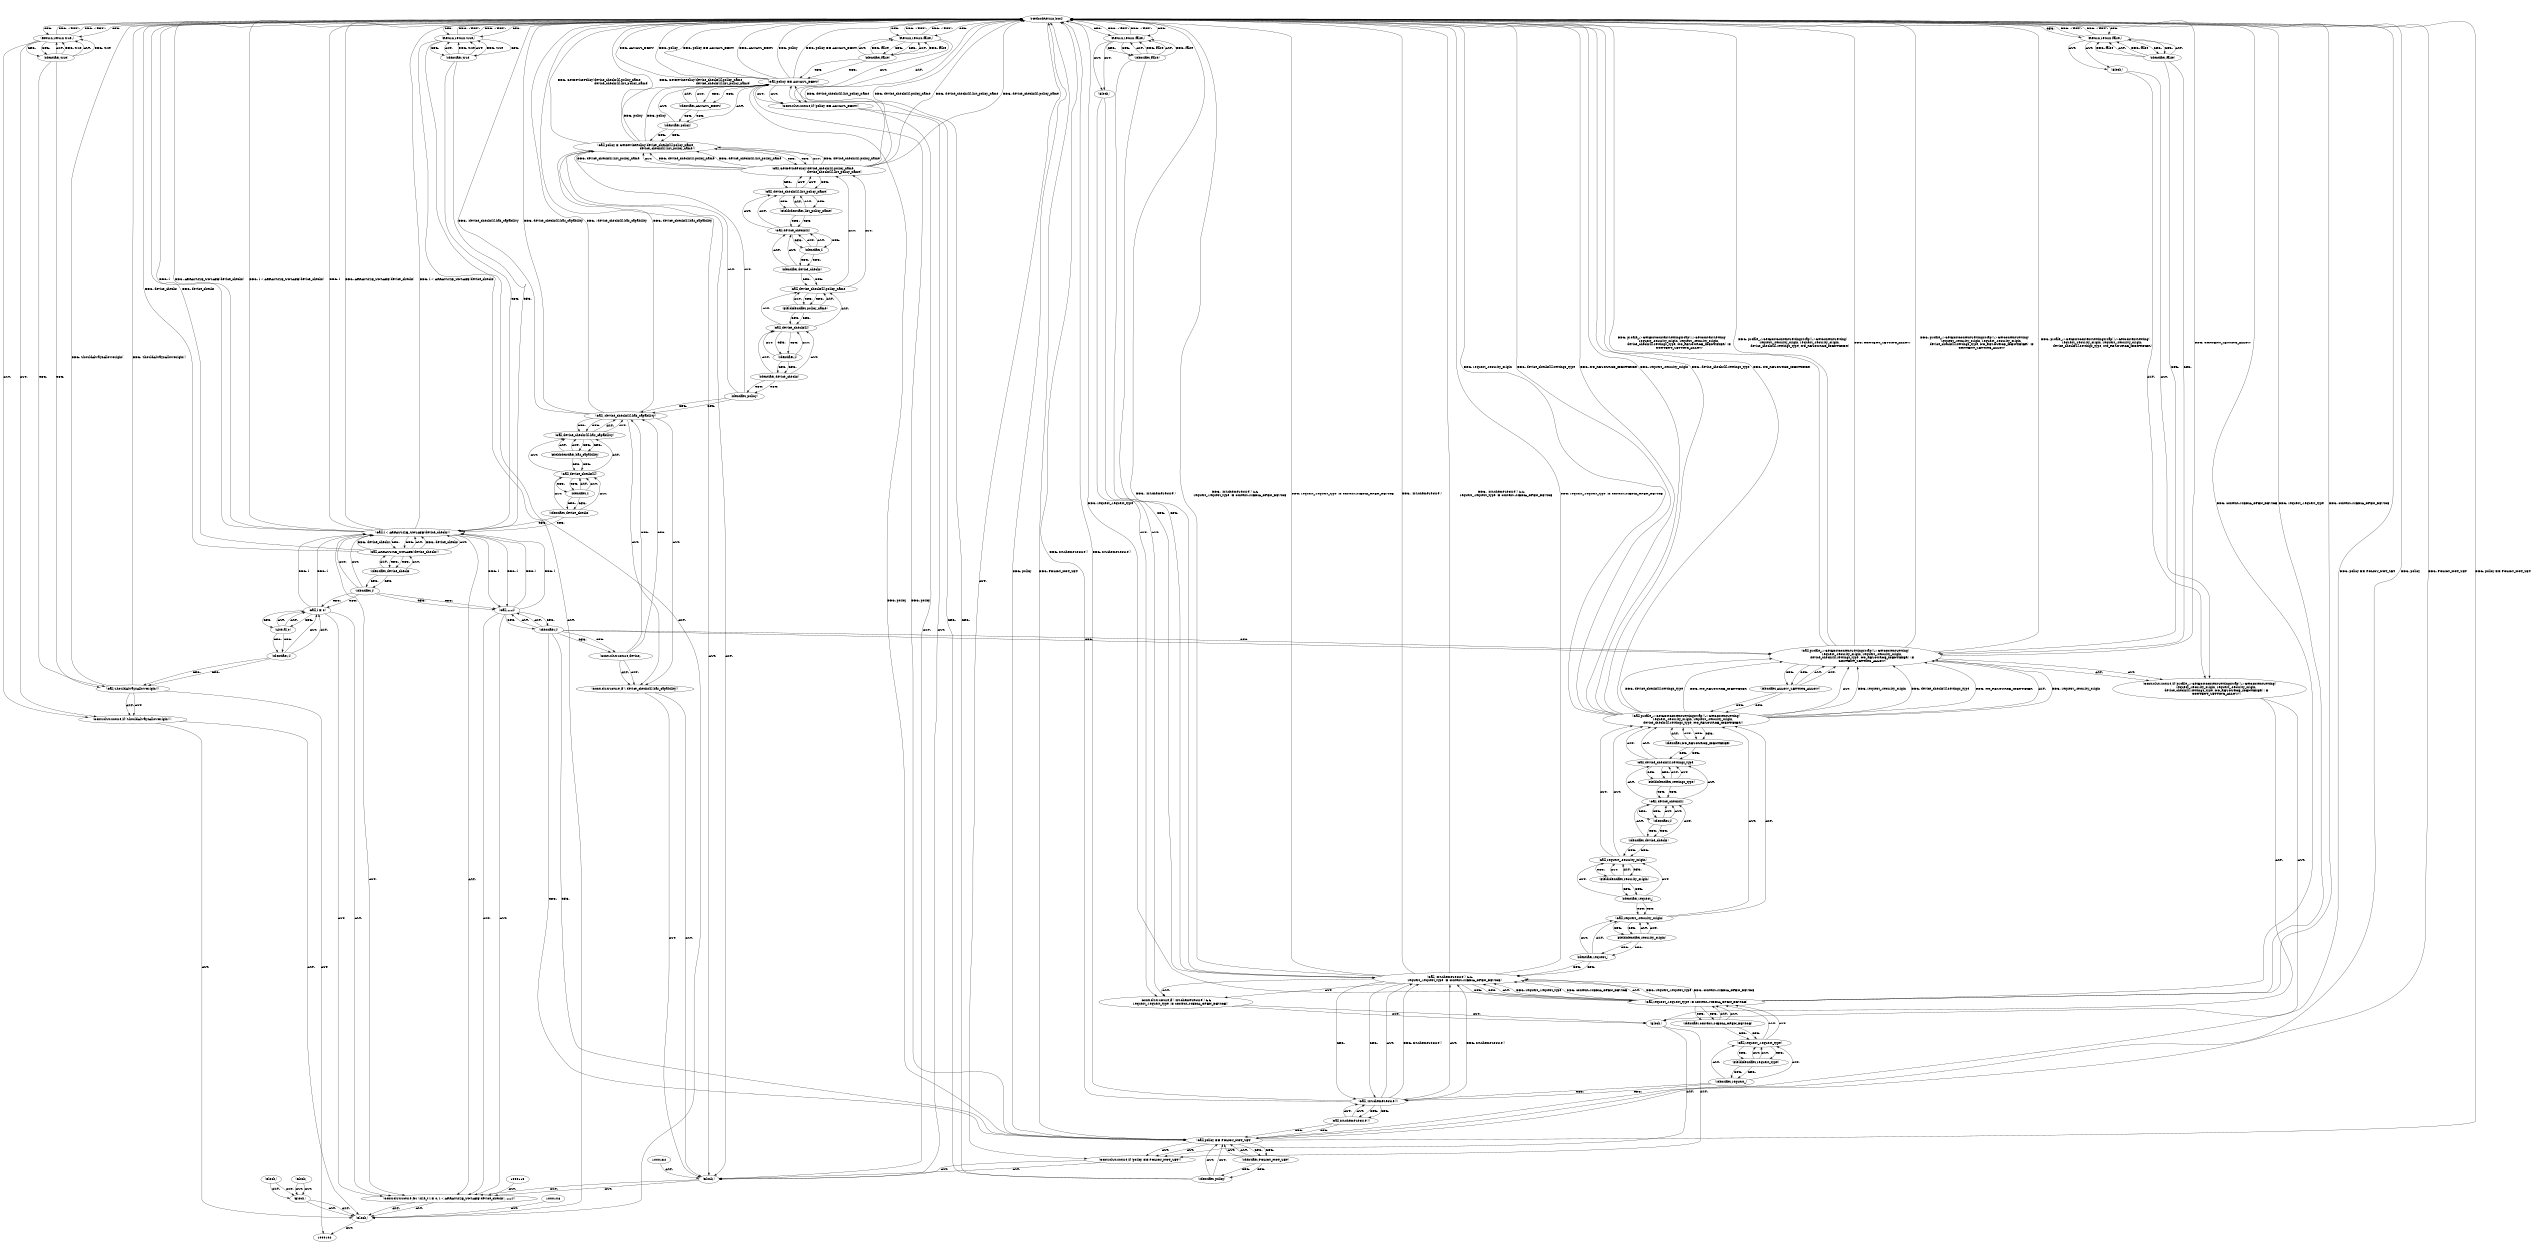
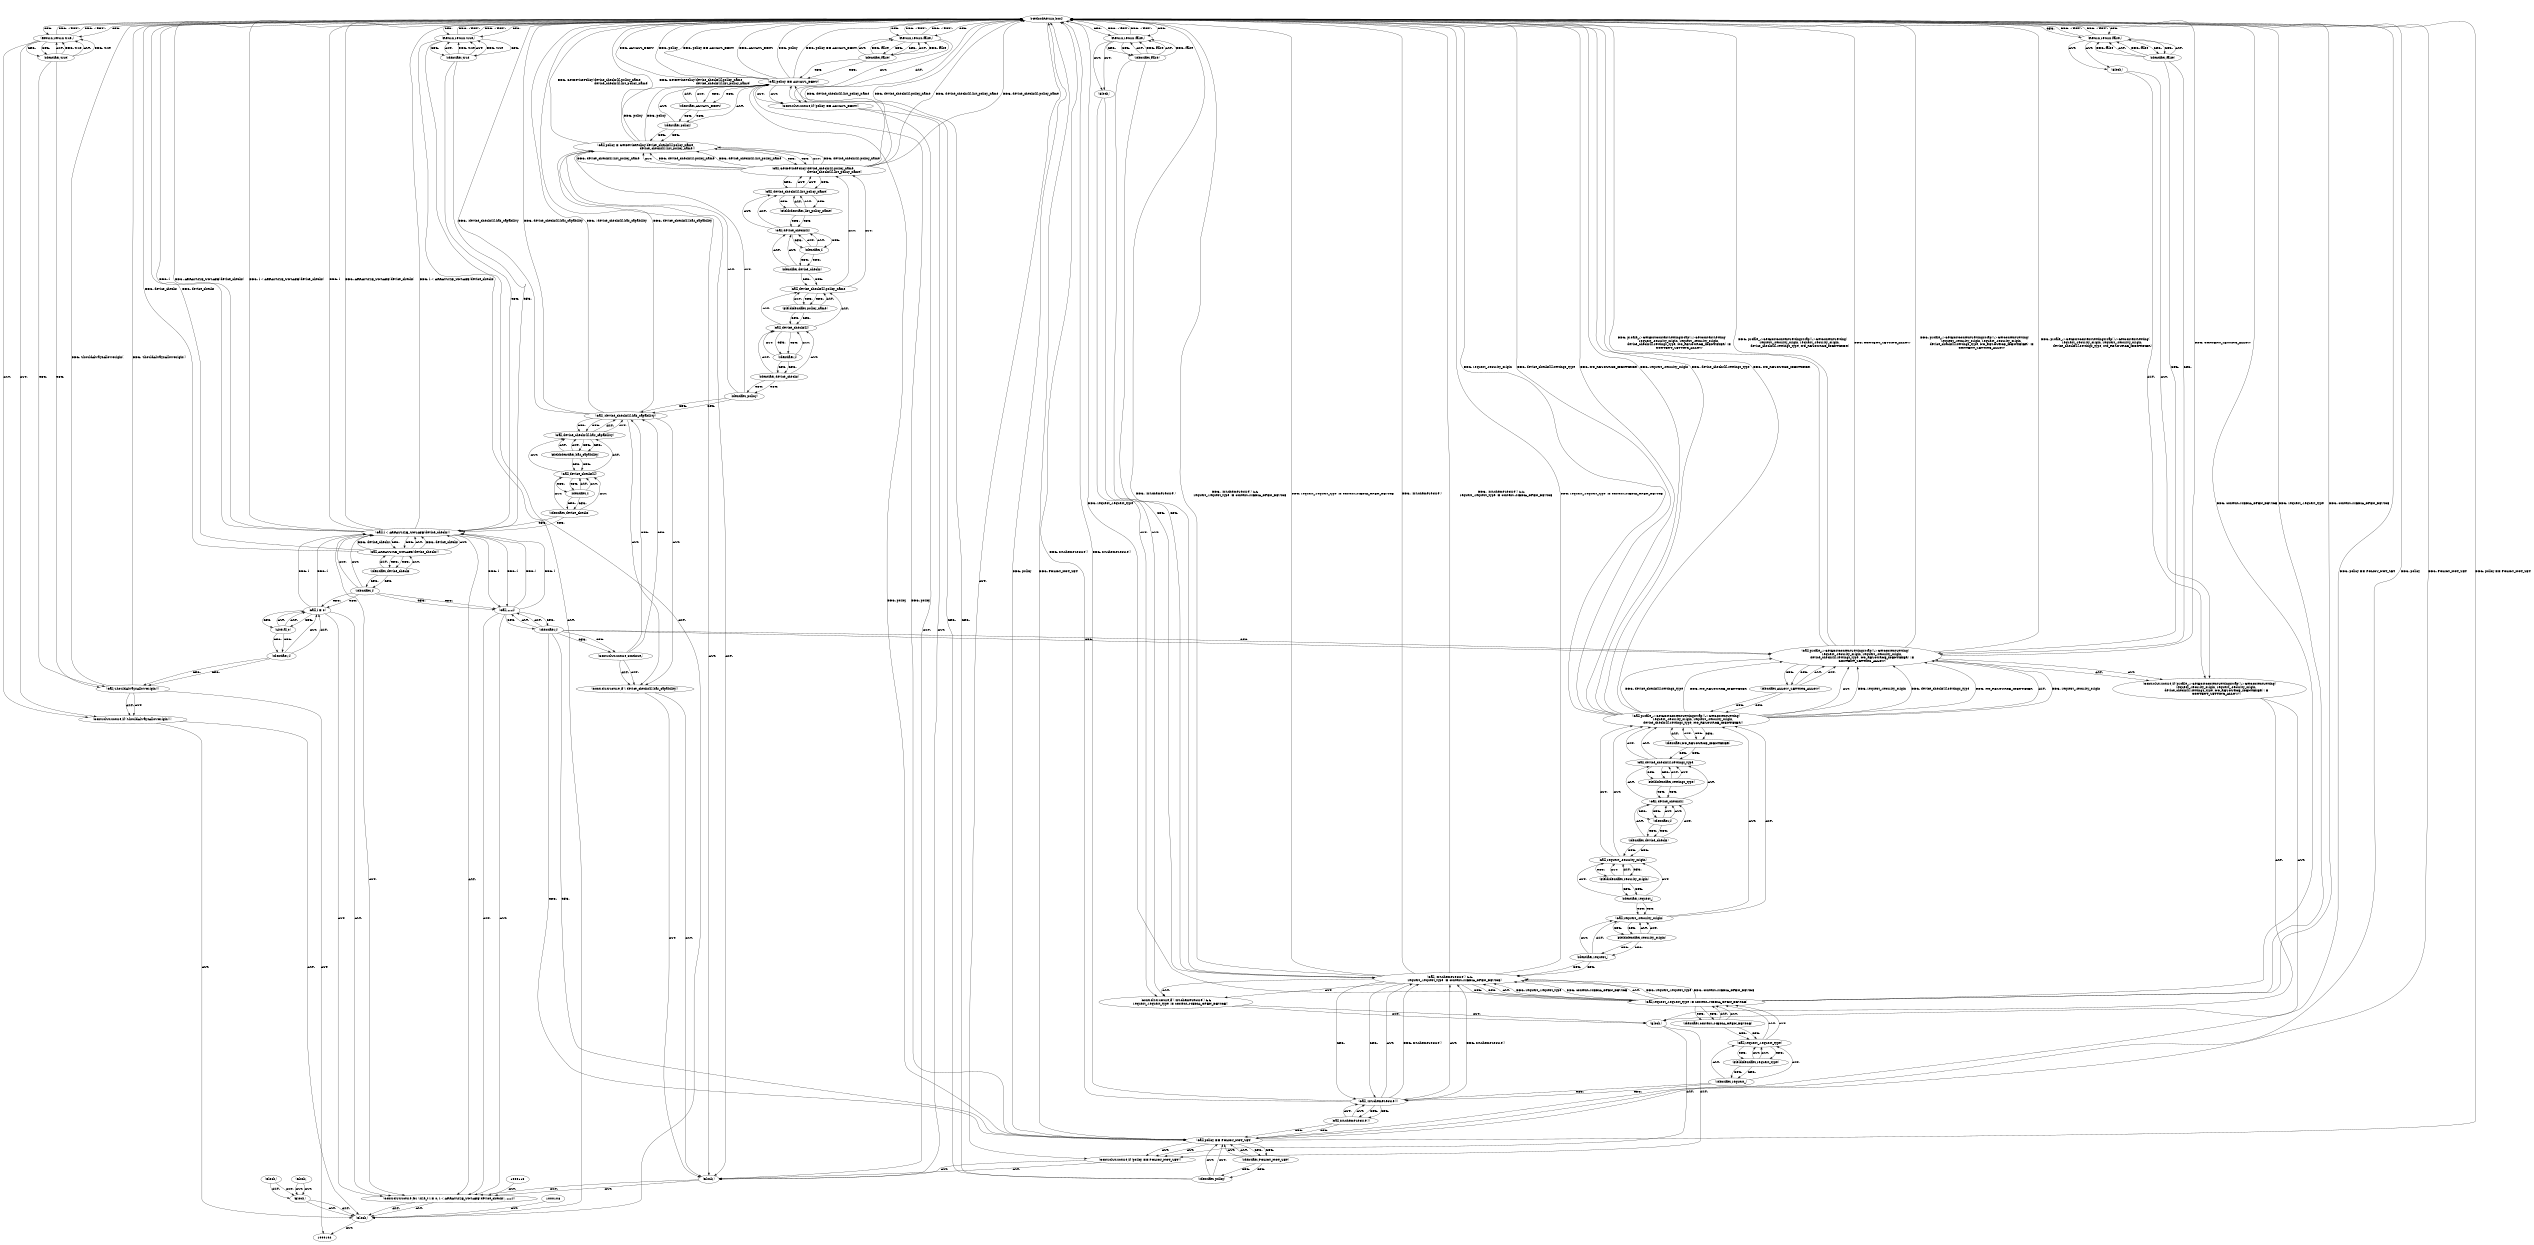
(621, 656) -> (621, 656)
(659, 1160) -> none
